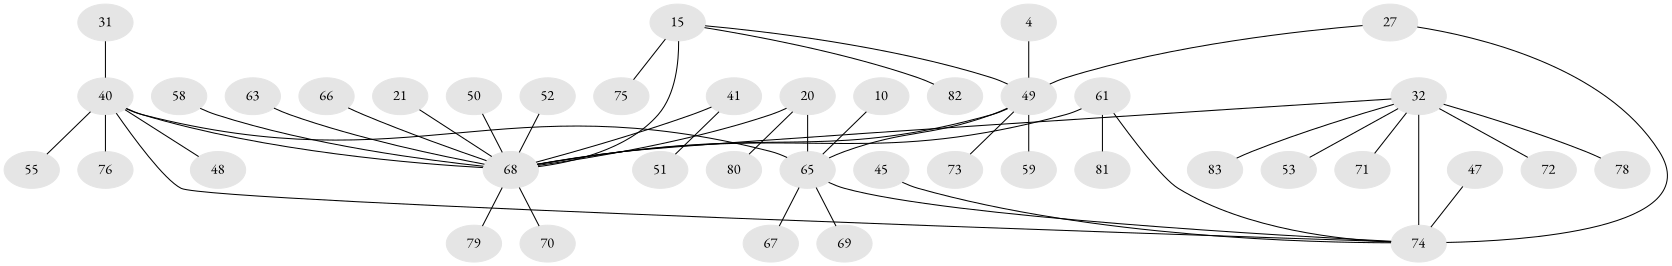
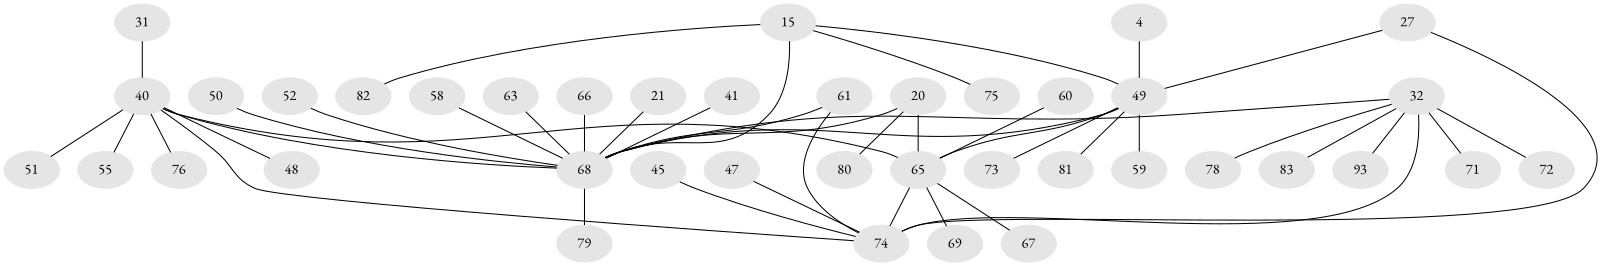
(881, 96) -> (1066, 96)
(703, 128) -> (87, 133)
(1102, 133) -> (1103, 133)
(1289, 170) -> (1360, 170)
(548, 244) -> none
